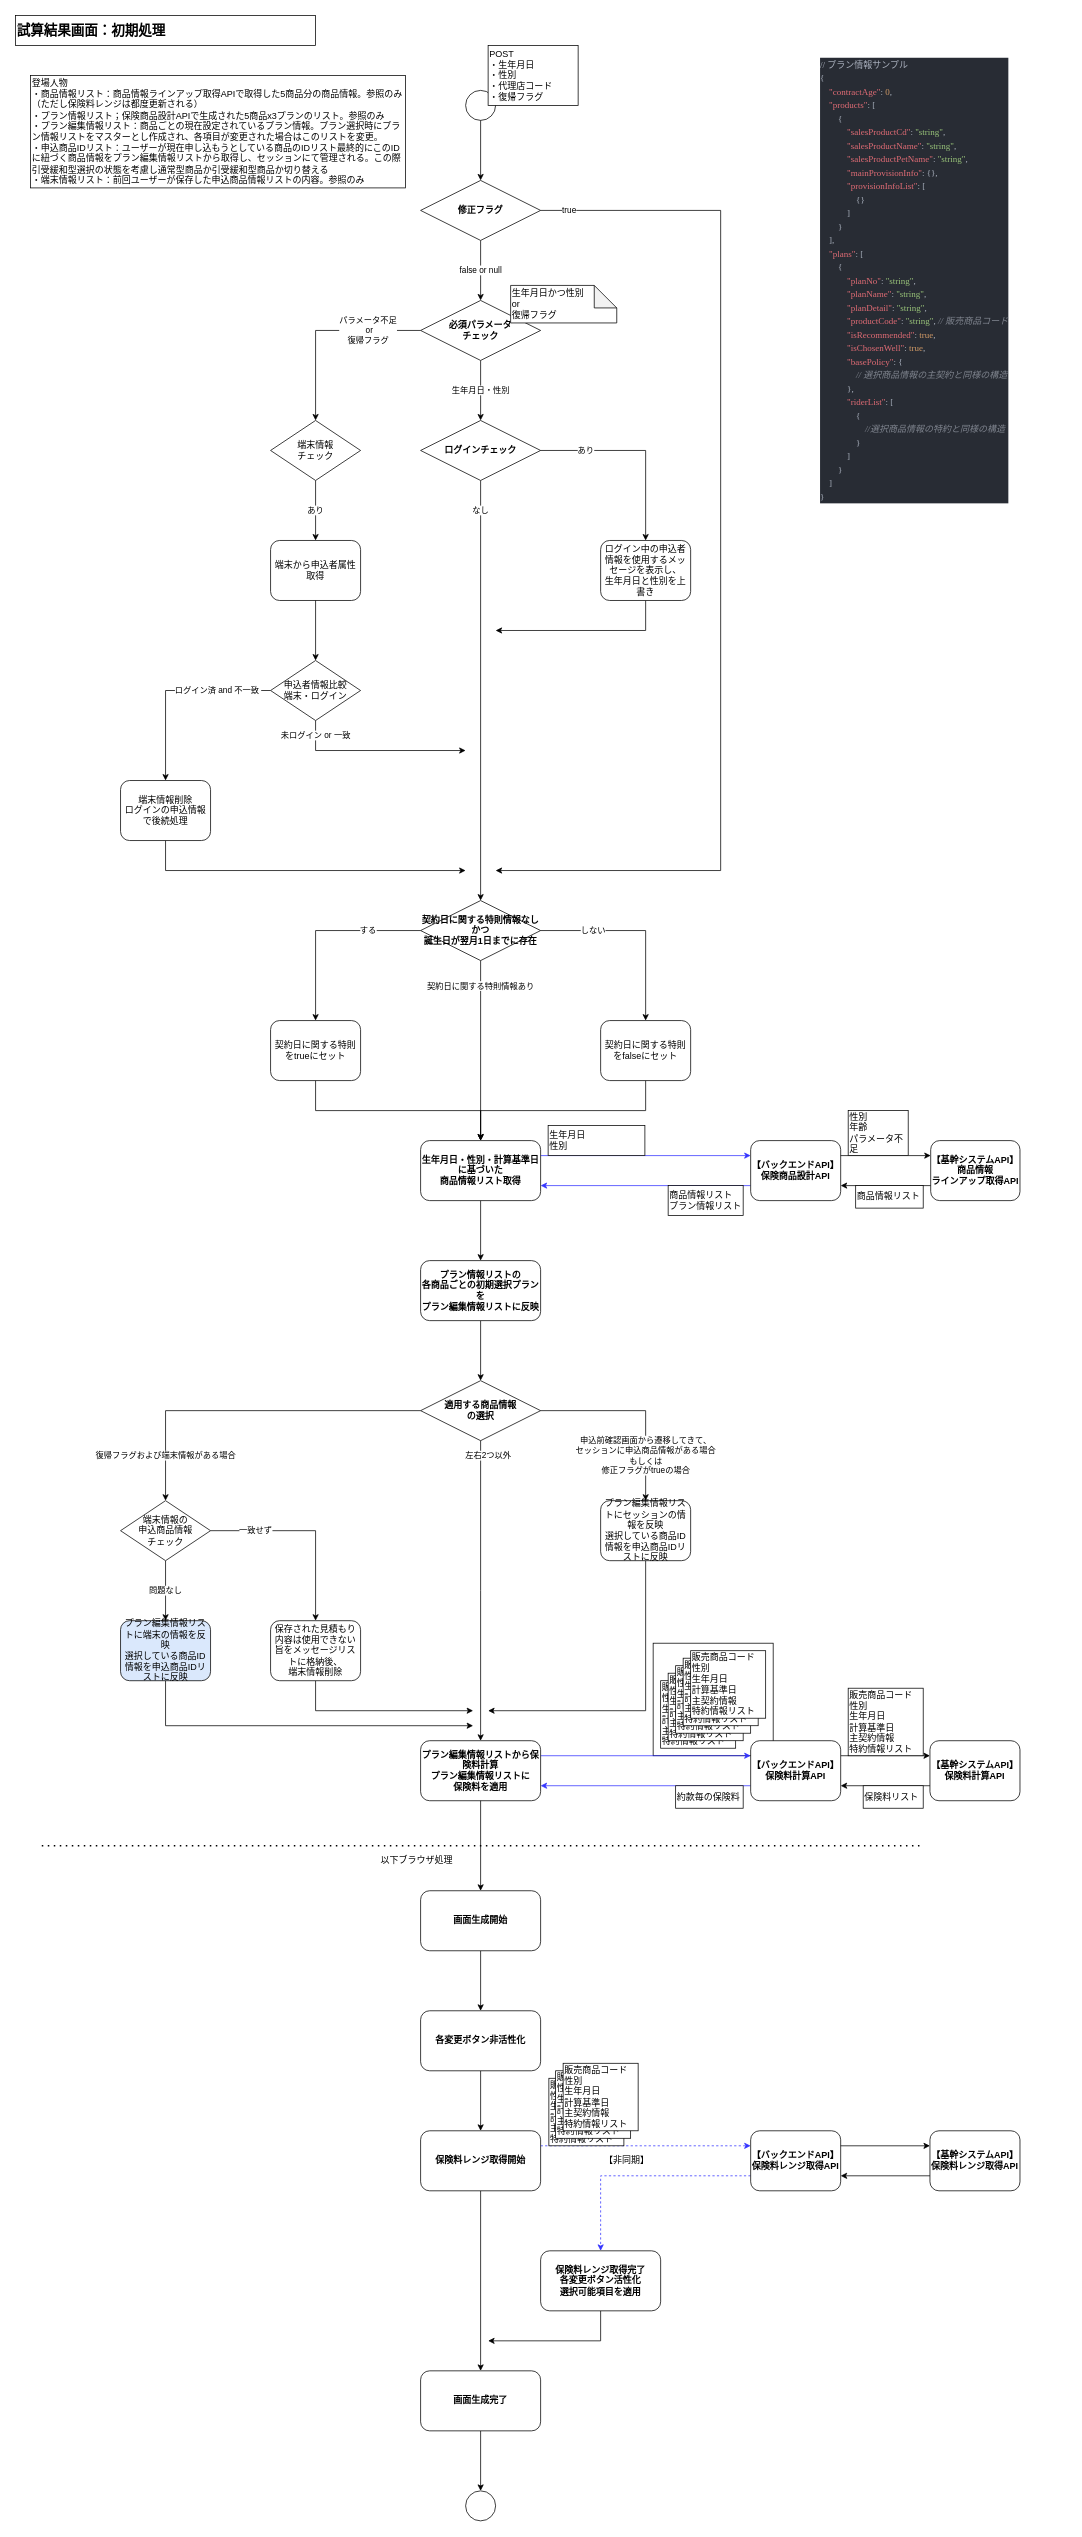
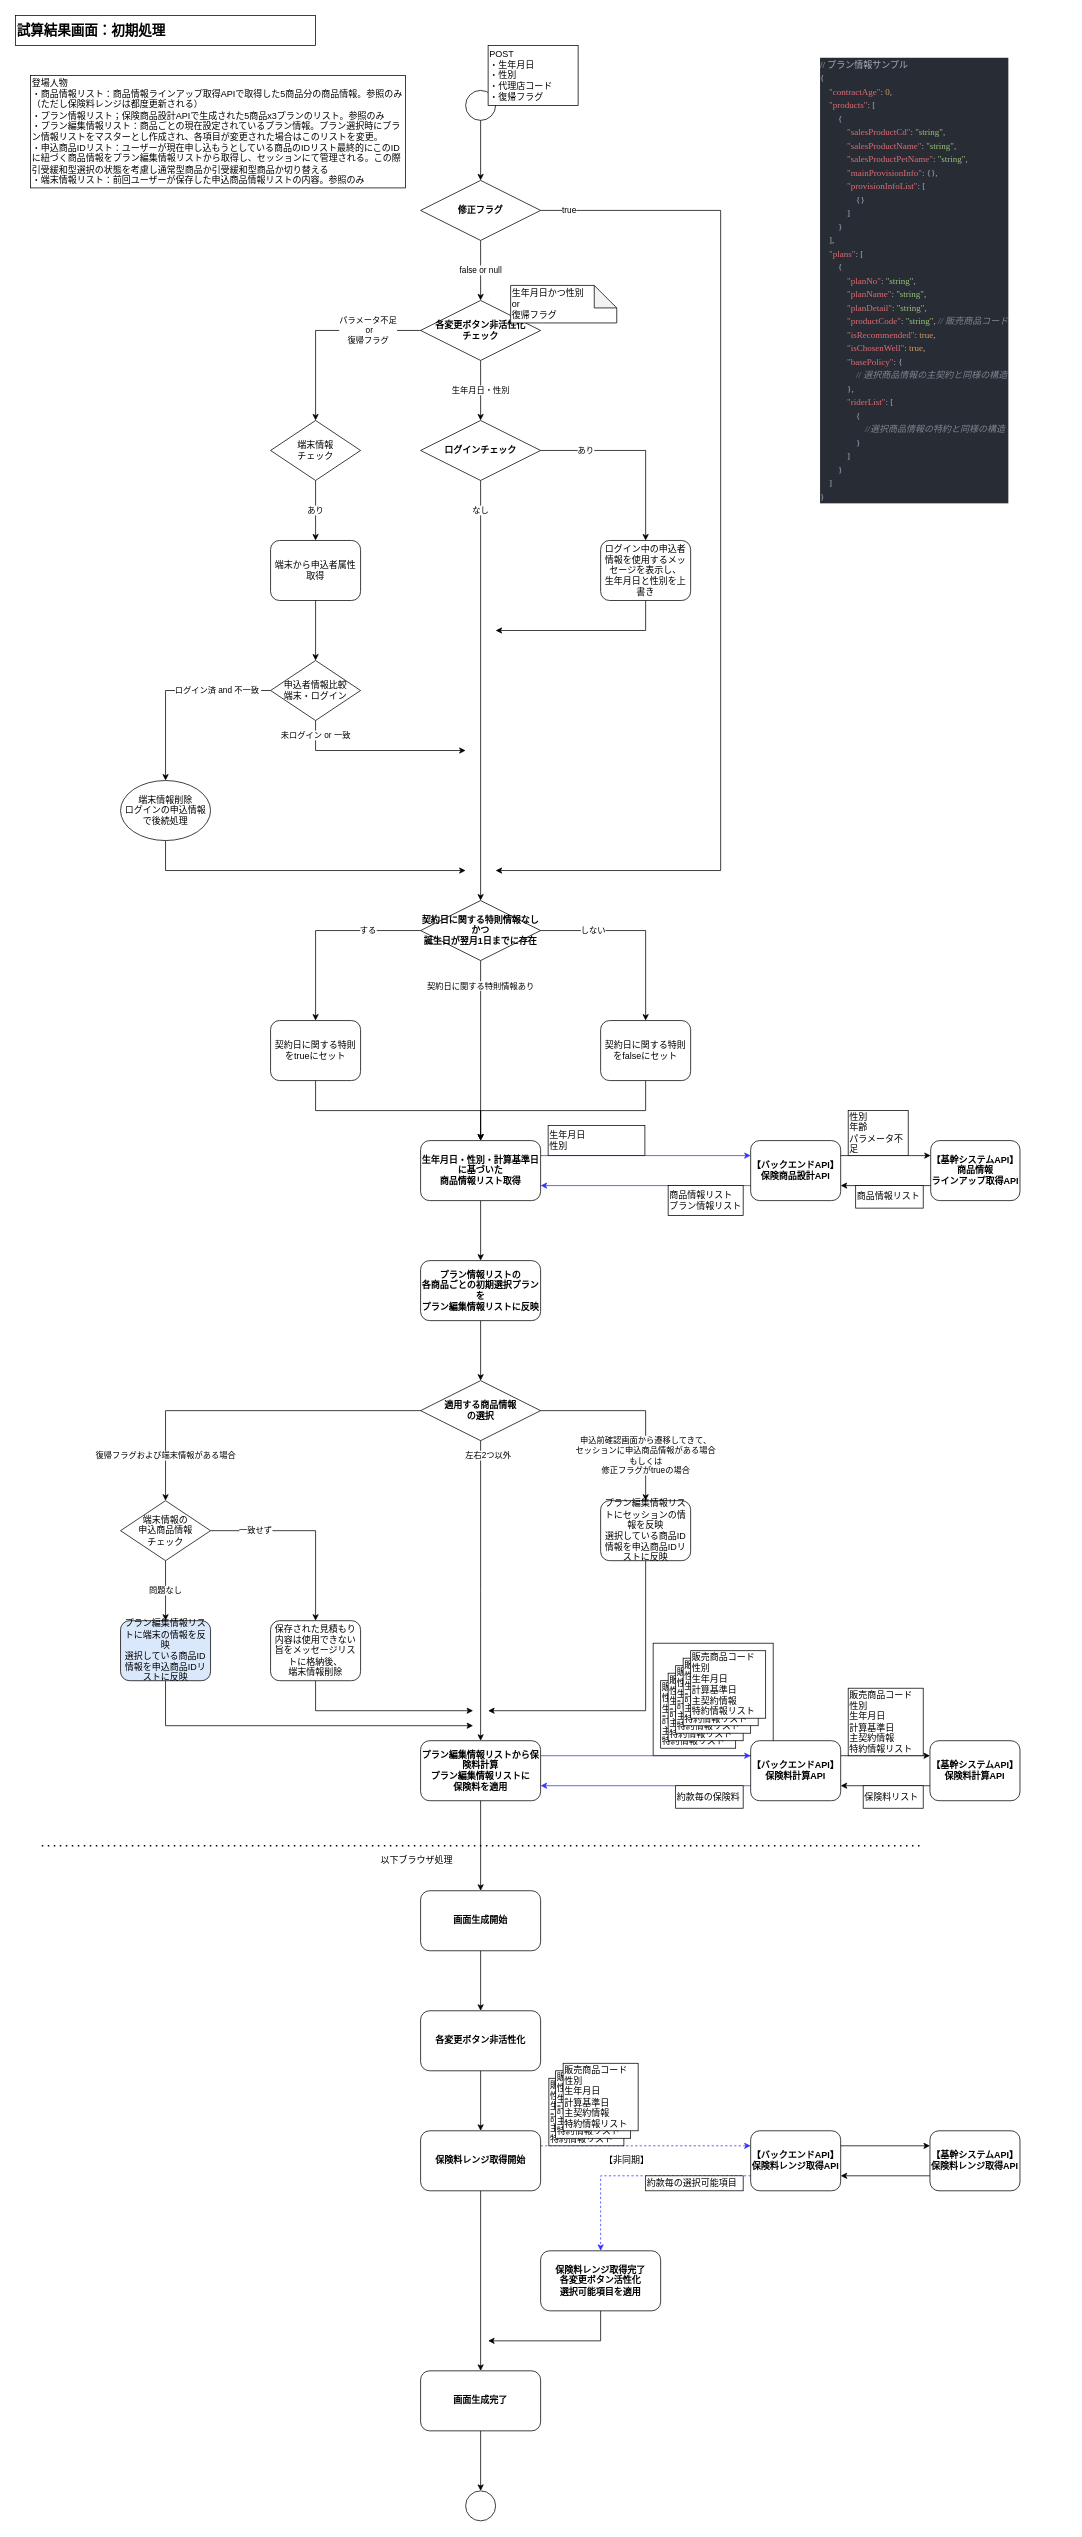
(480, 330) -> (480, 330)
(165, 810) -> (165, 810)
none -> (694, 2183)
